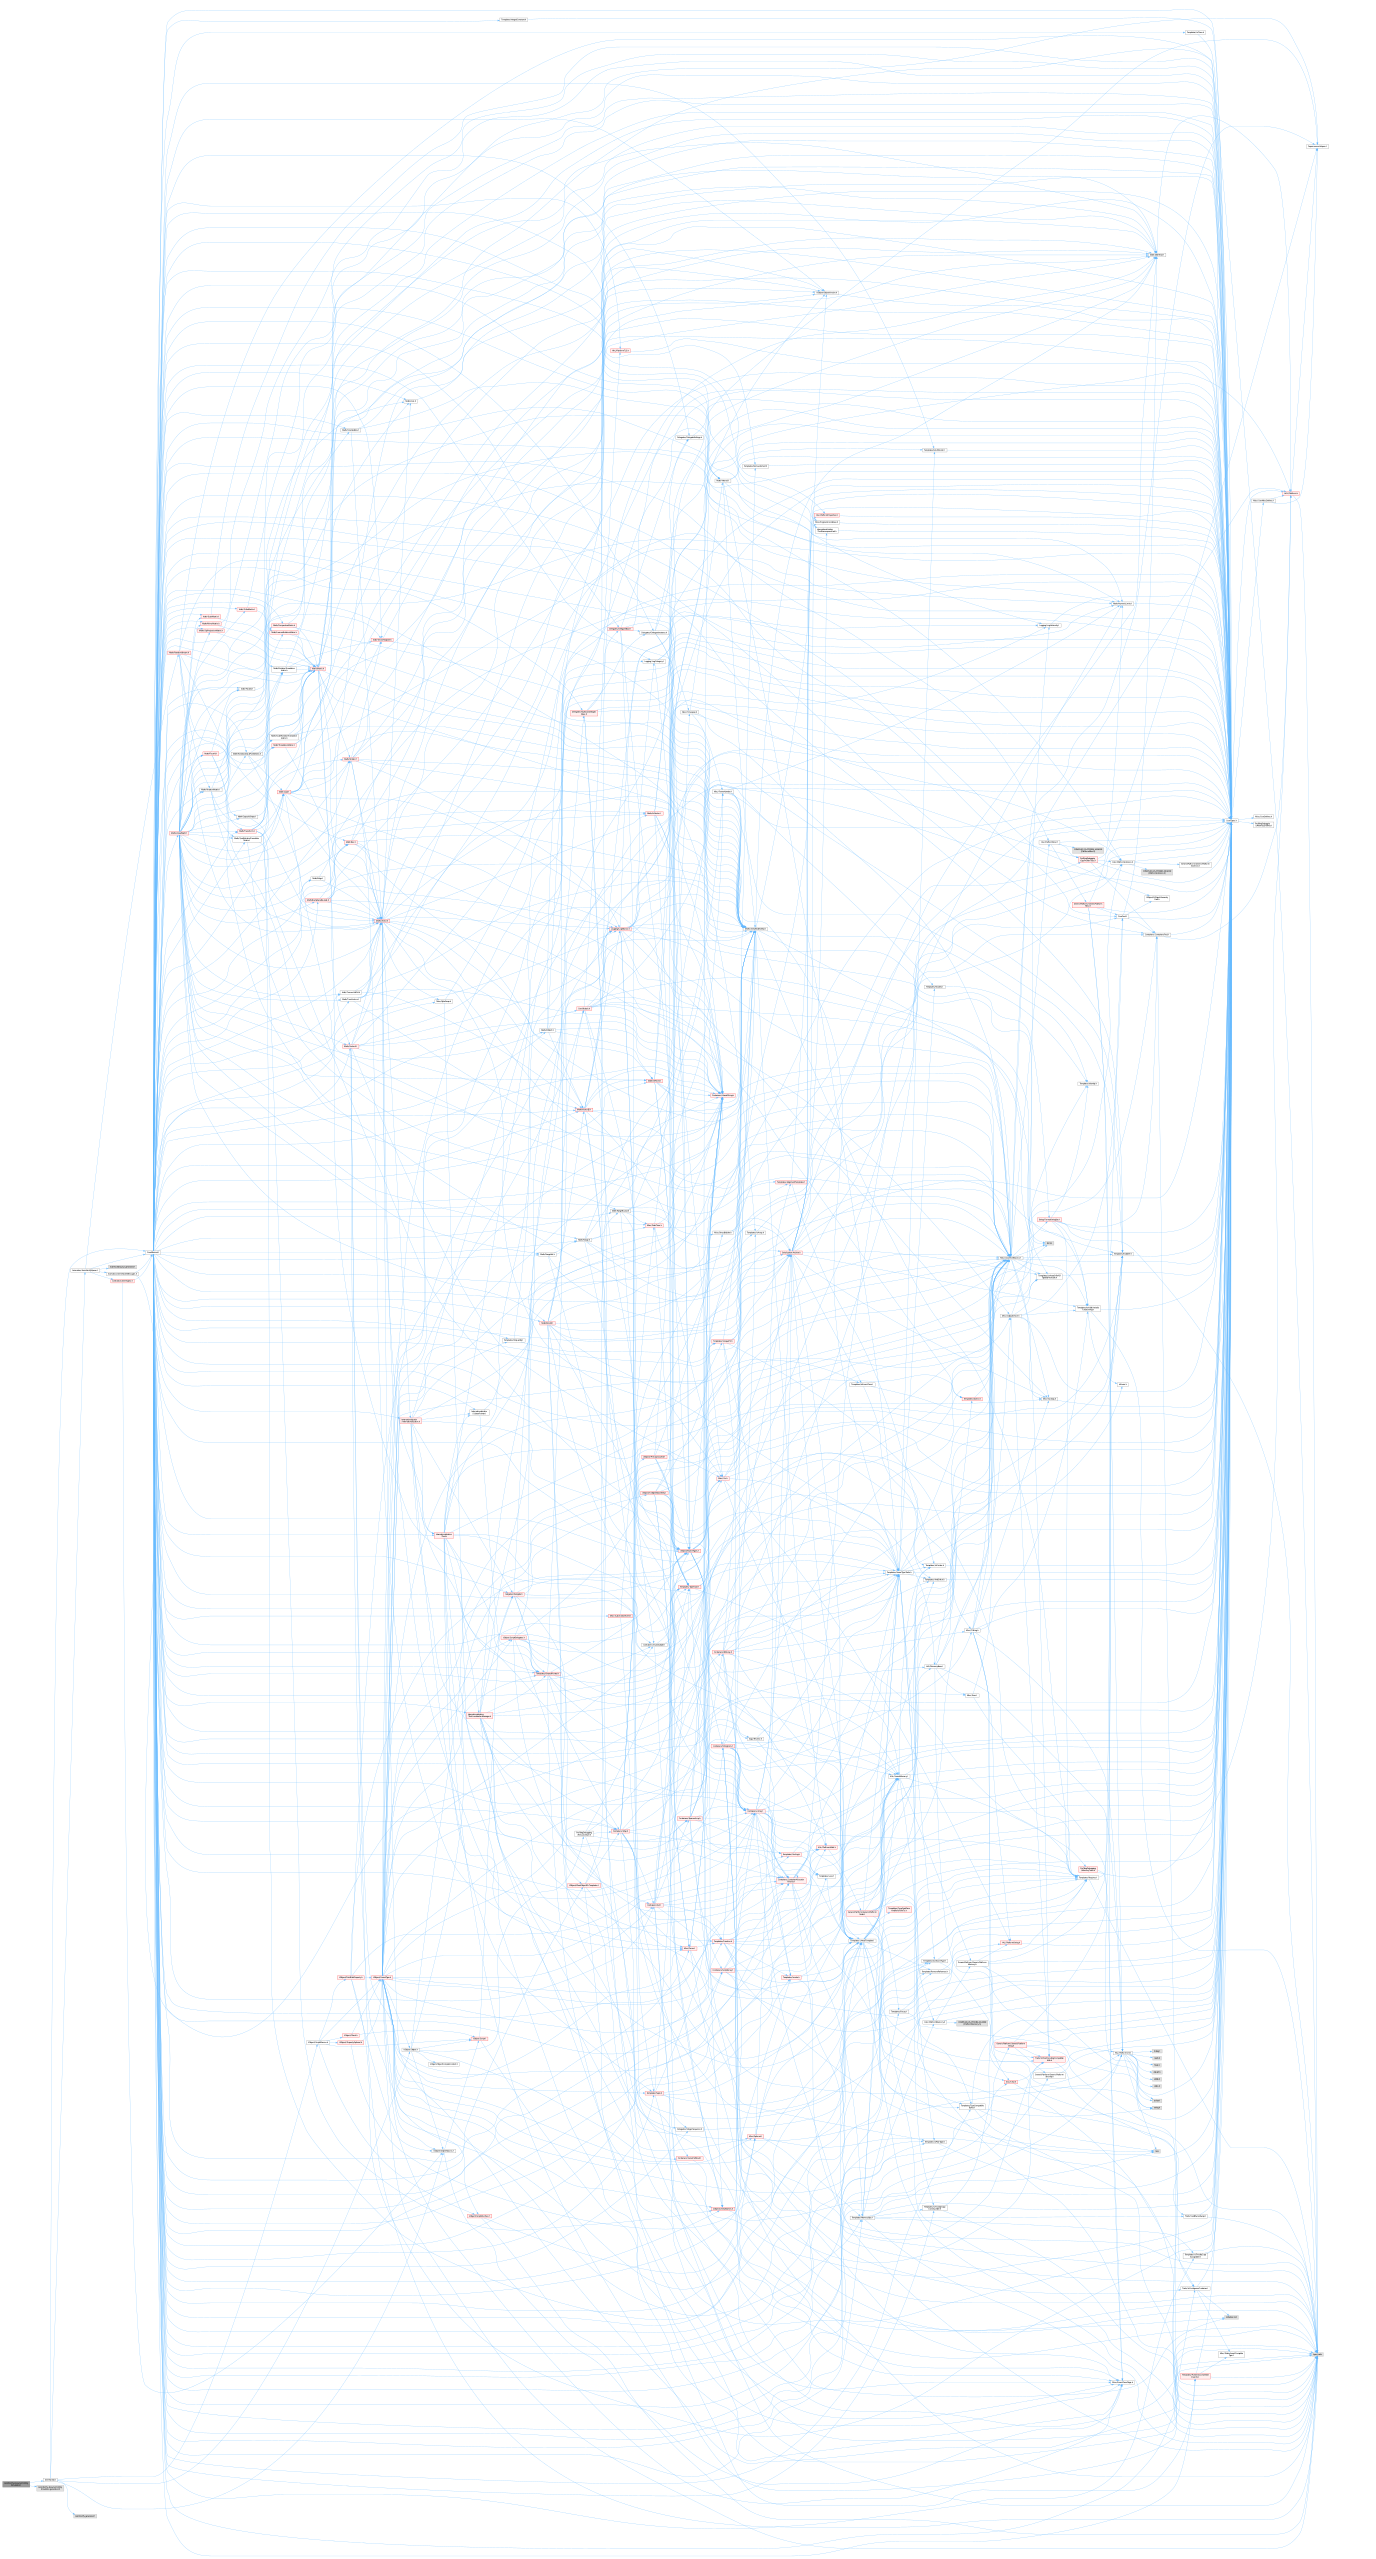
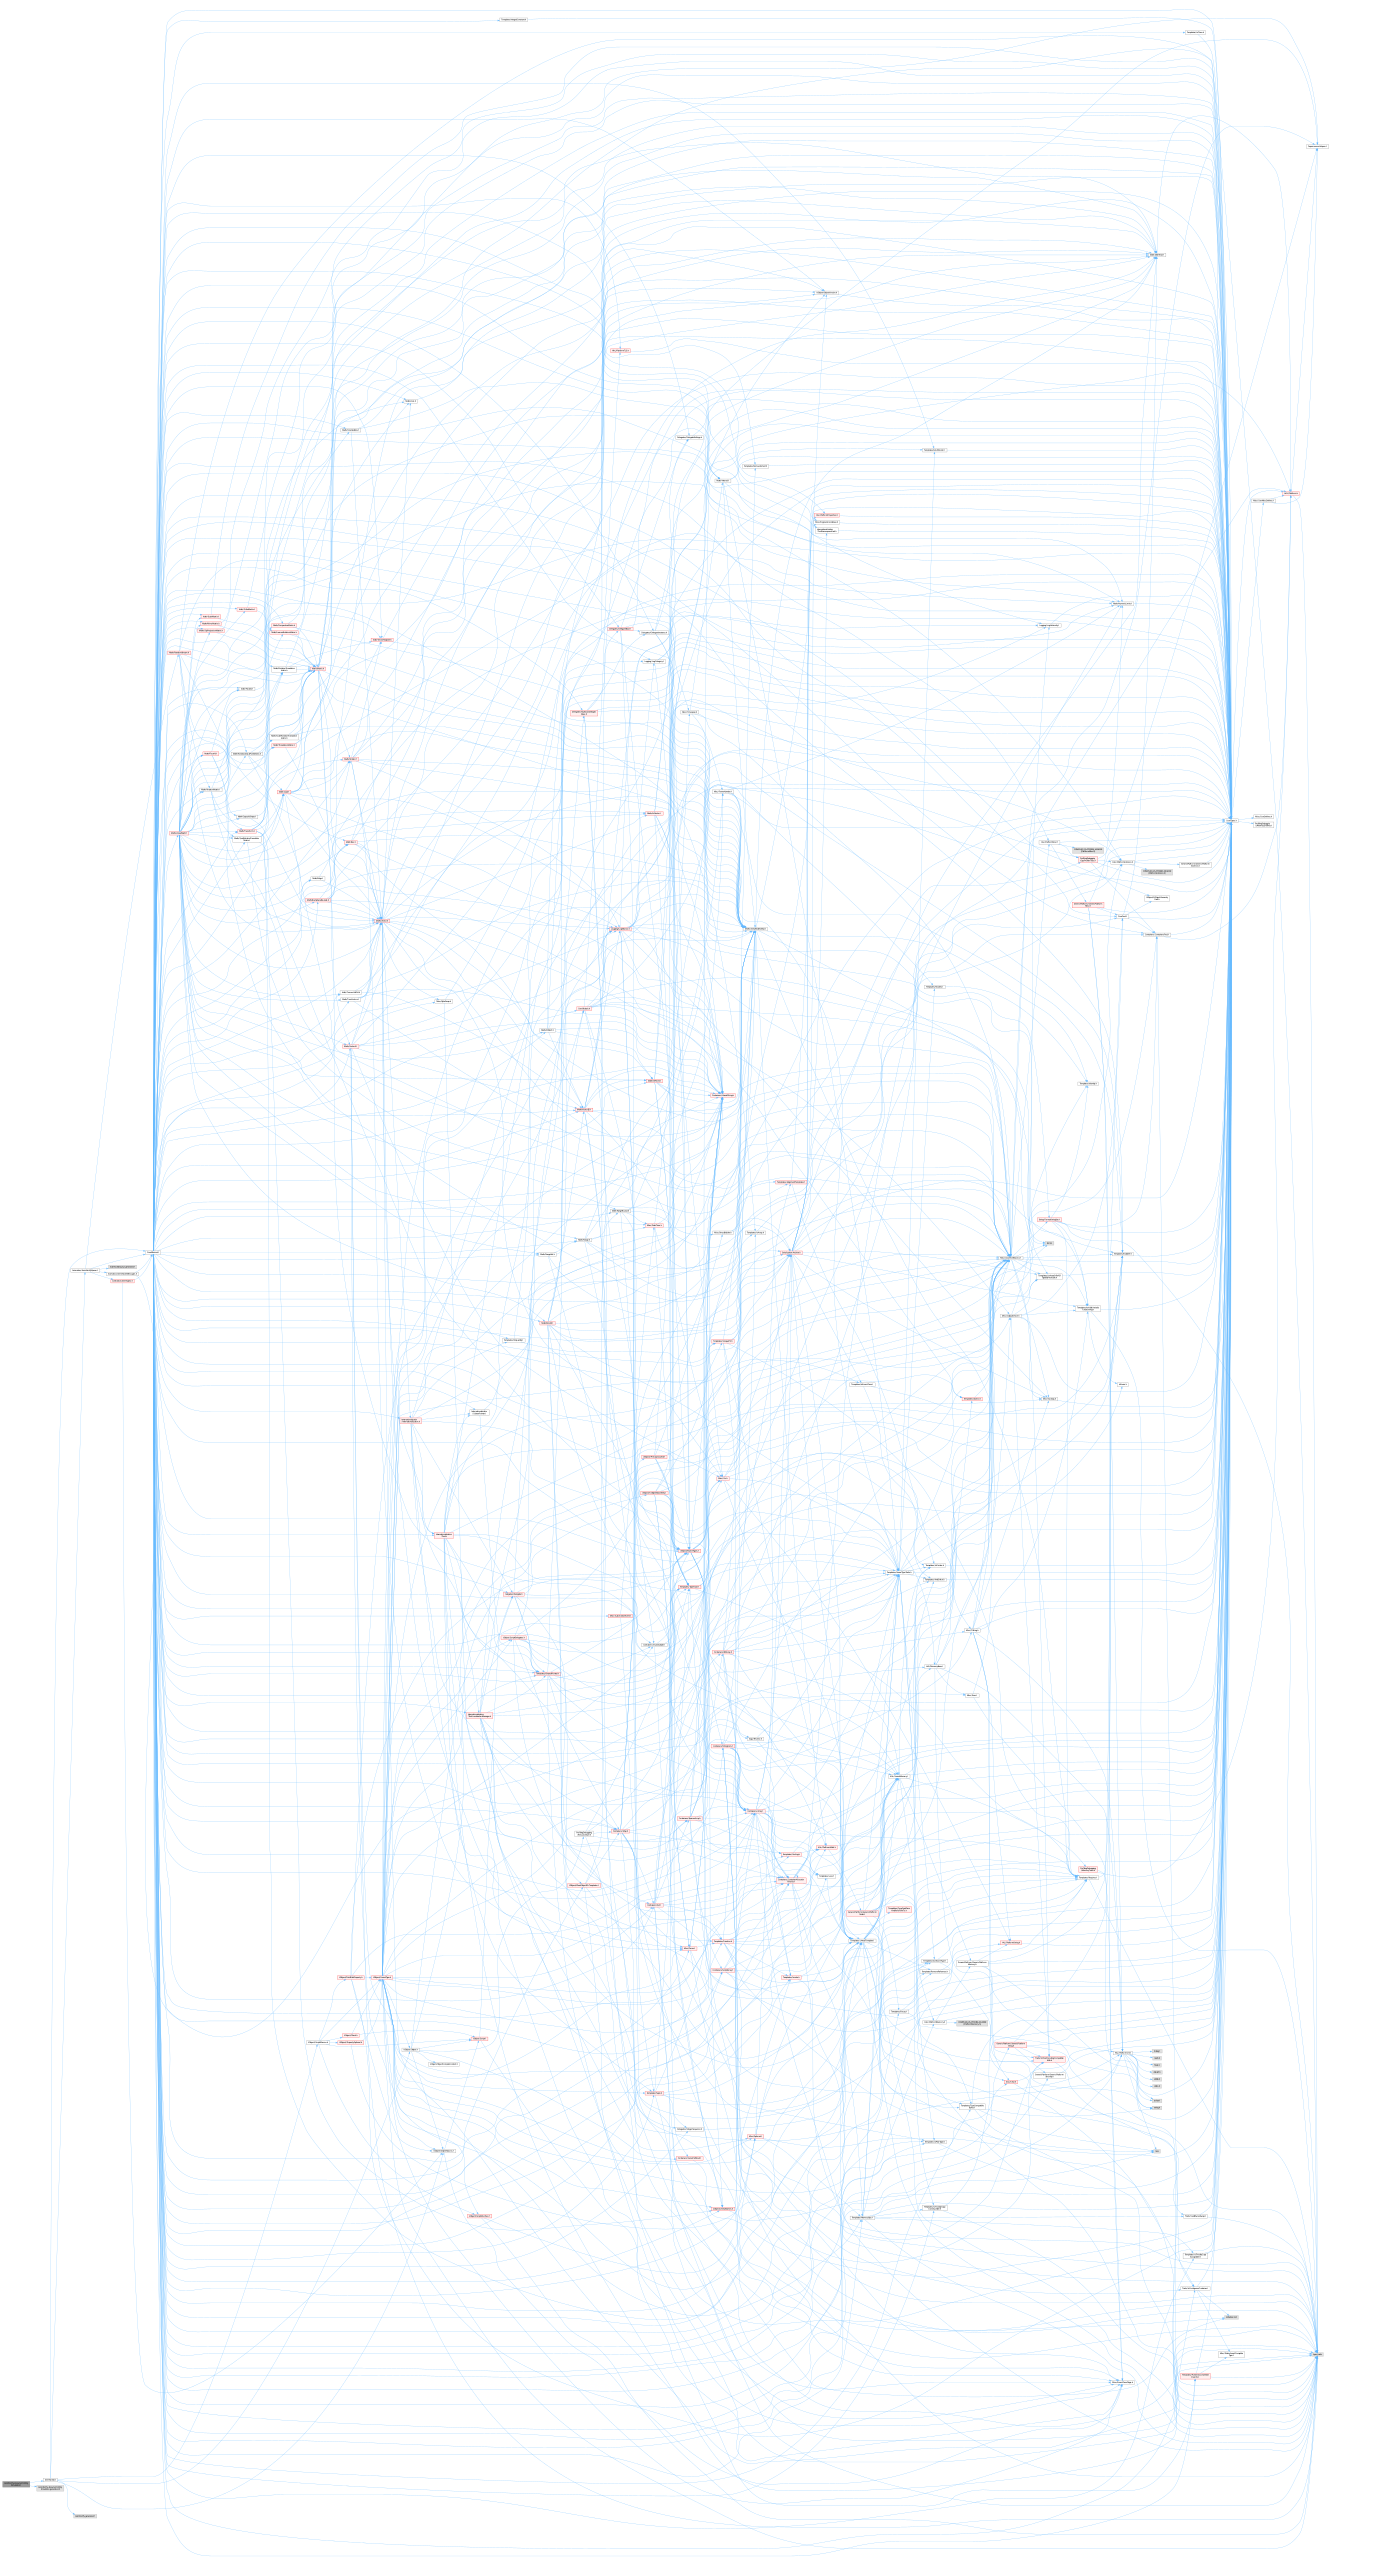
(503, 456) -> none
